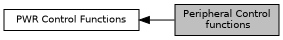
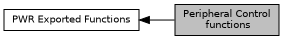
(72, 20) -> (72, 20)
